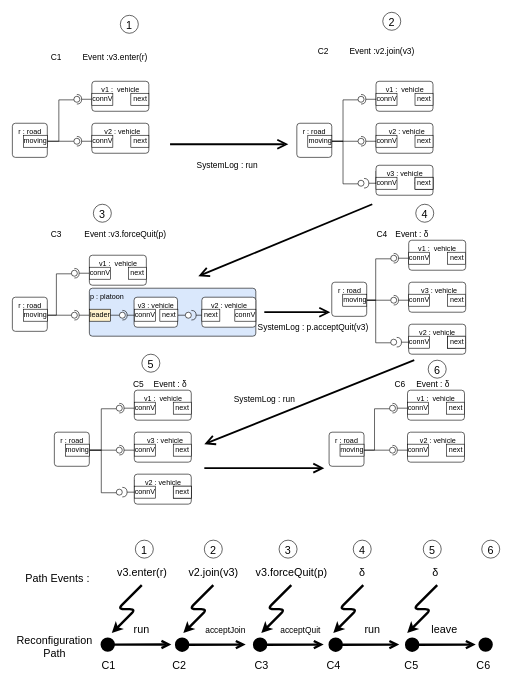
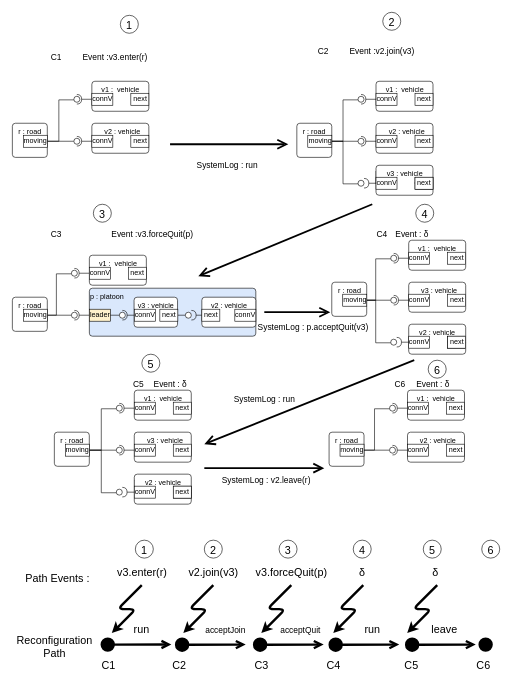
(125, 234) -> (152, 234)
none -> (266, 480)
